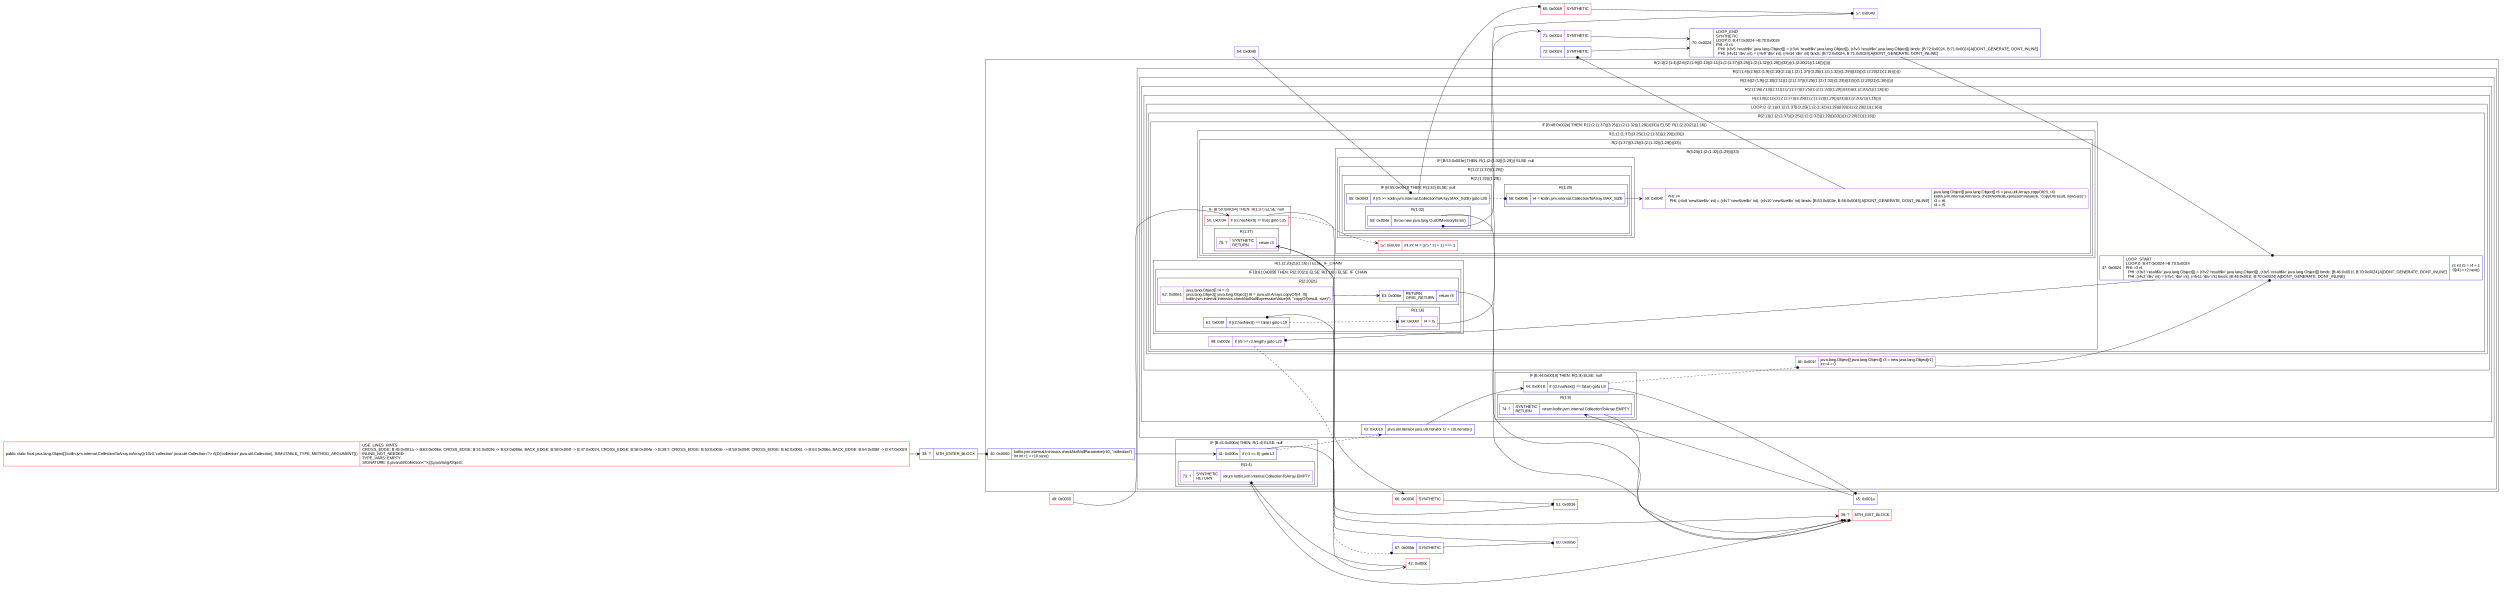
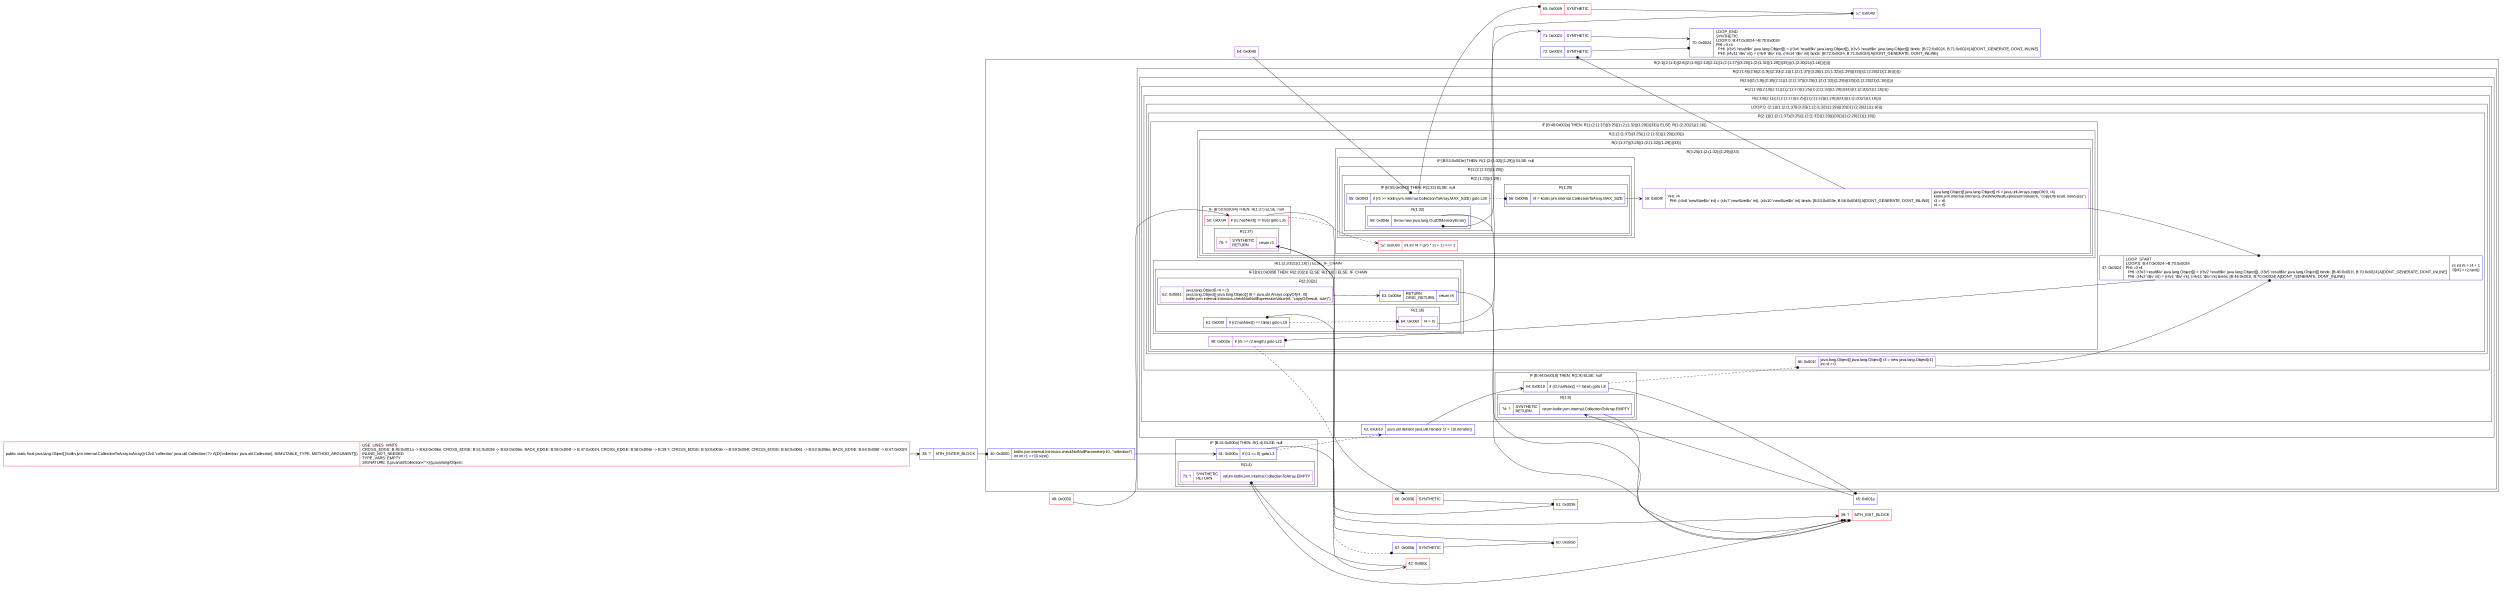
(1639, 50) -> (1639, 50)
(2101, 150) -> (2174, 228)
